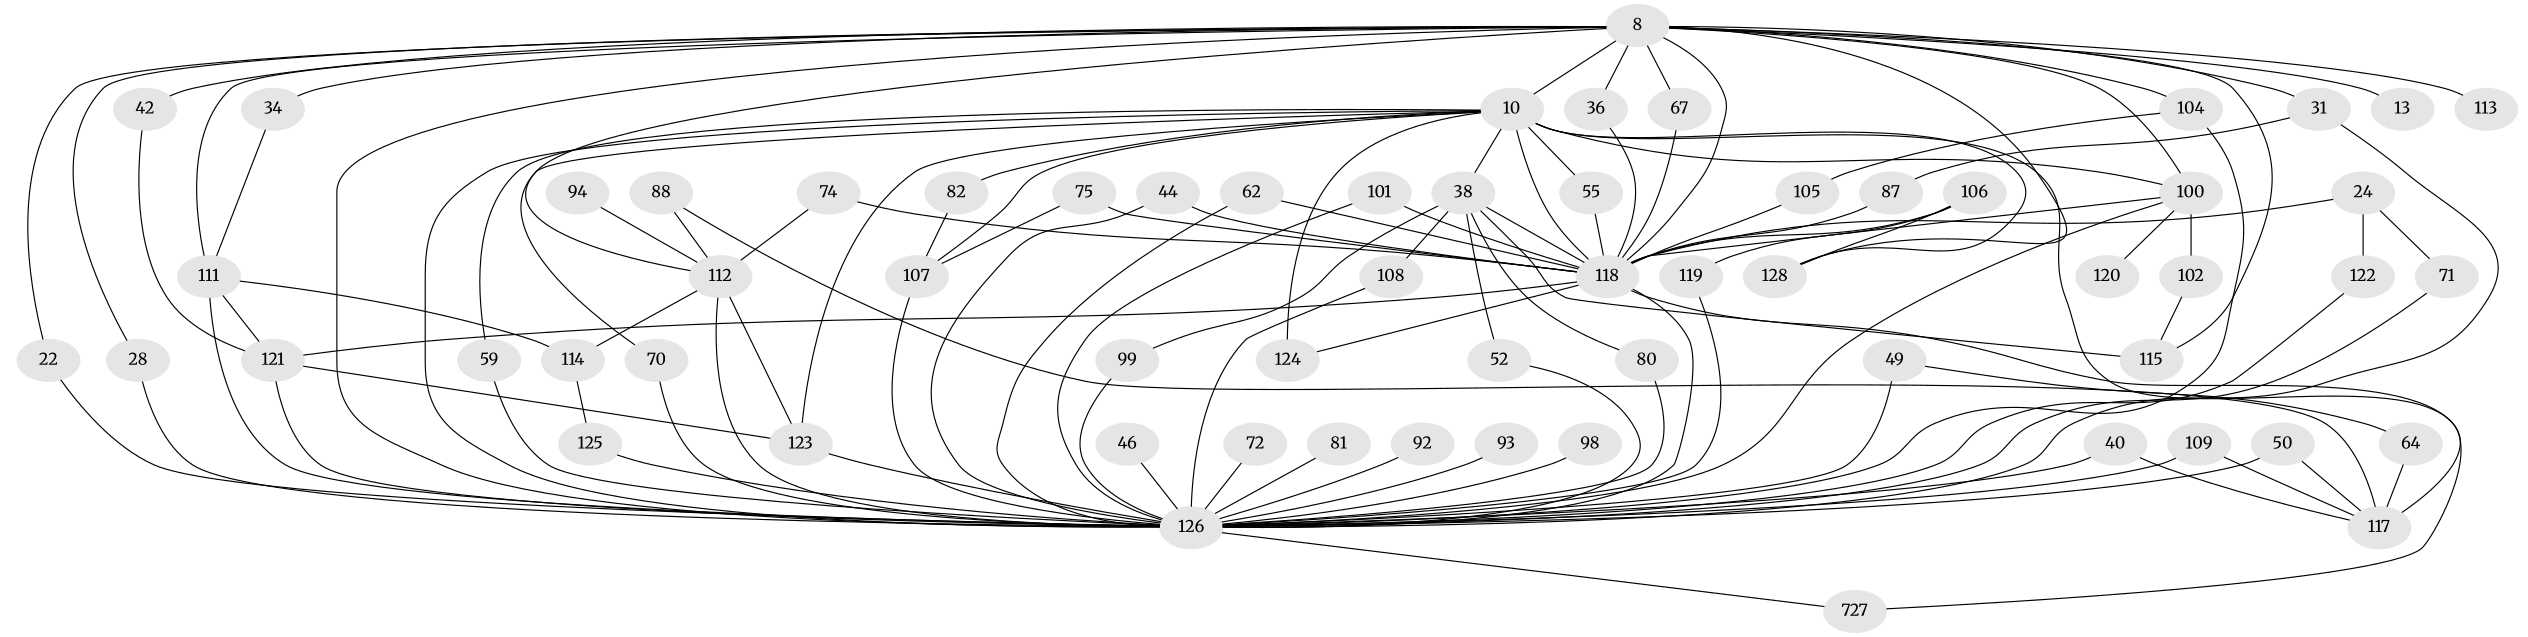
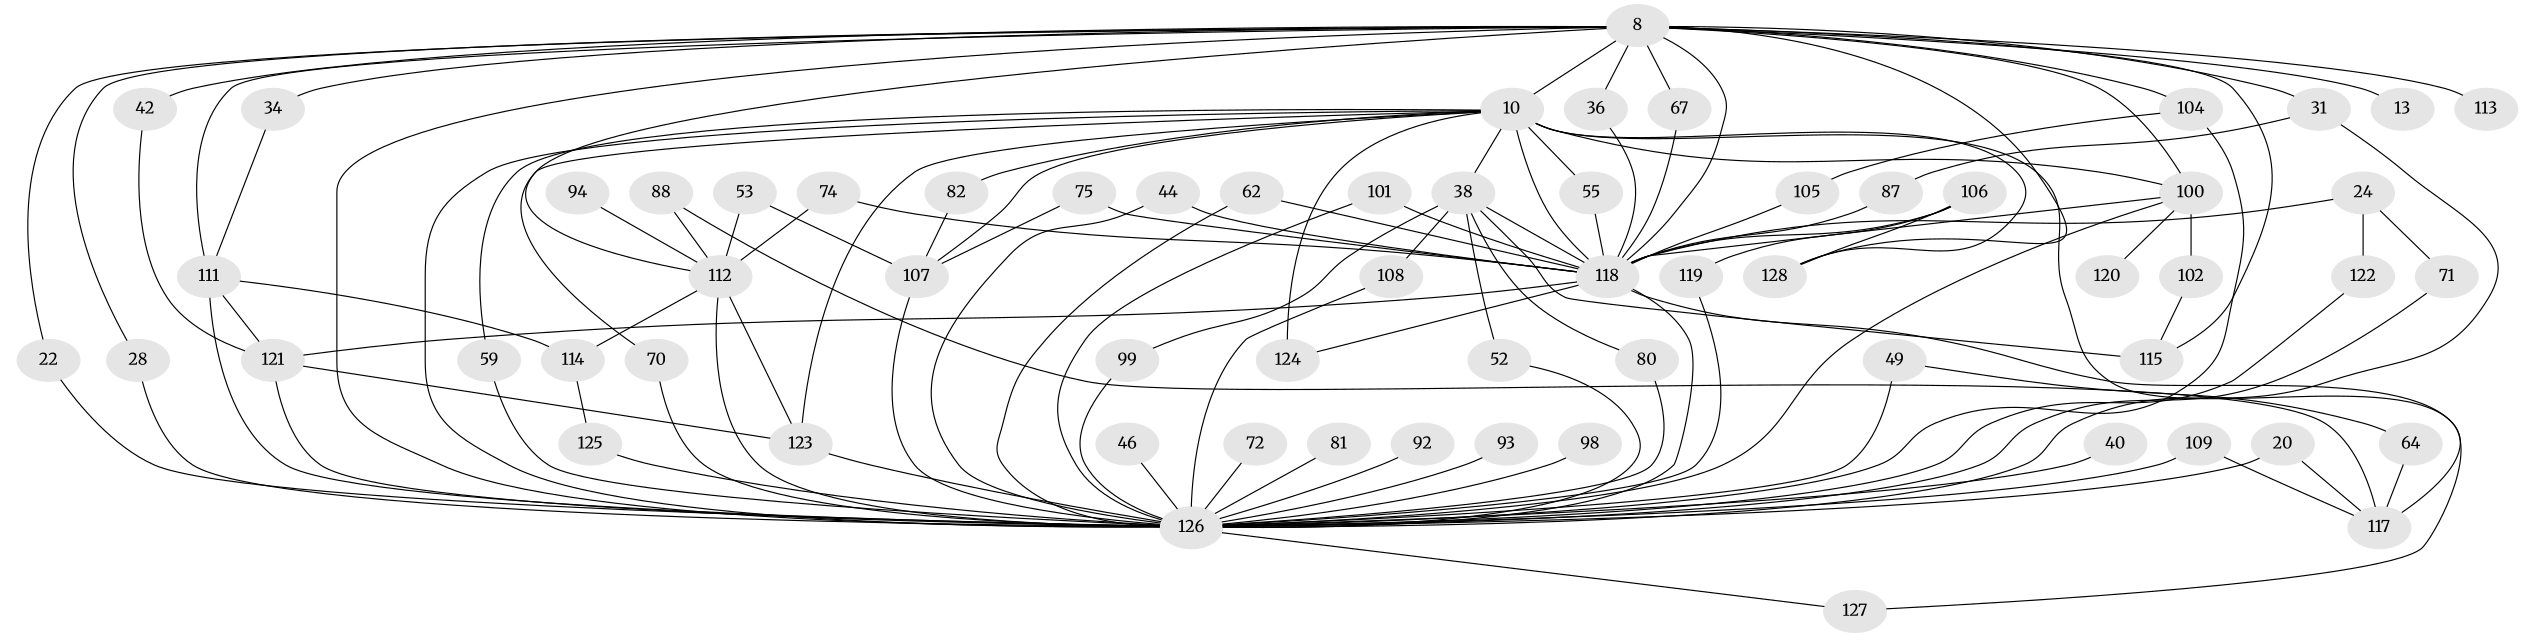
none -> (745, 193)
(2283, 444) -> (2283, 444)
(2244, 493) -> none
(1855, 611) -> (1855, 611)
